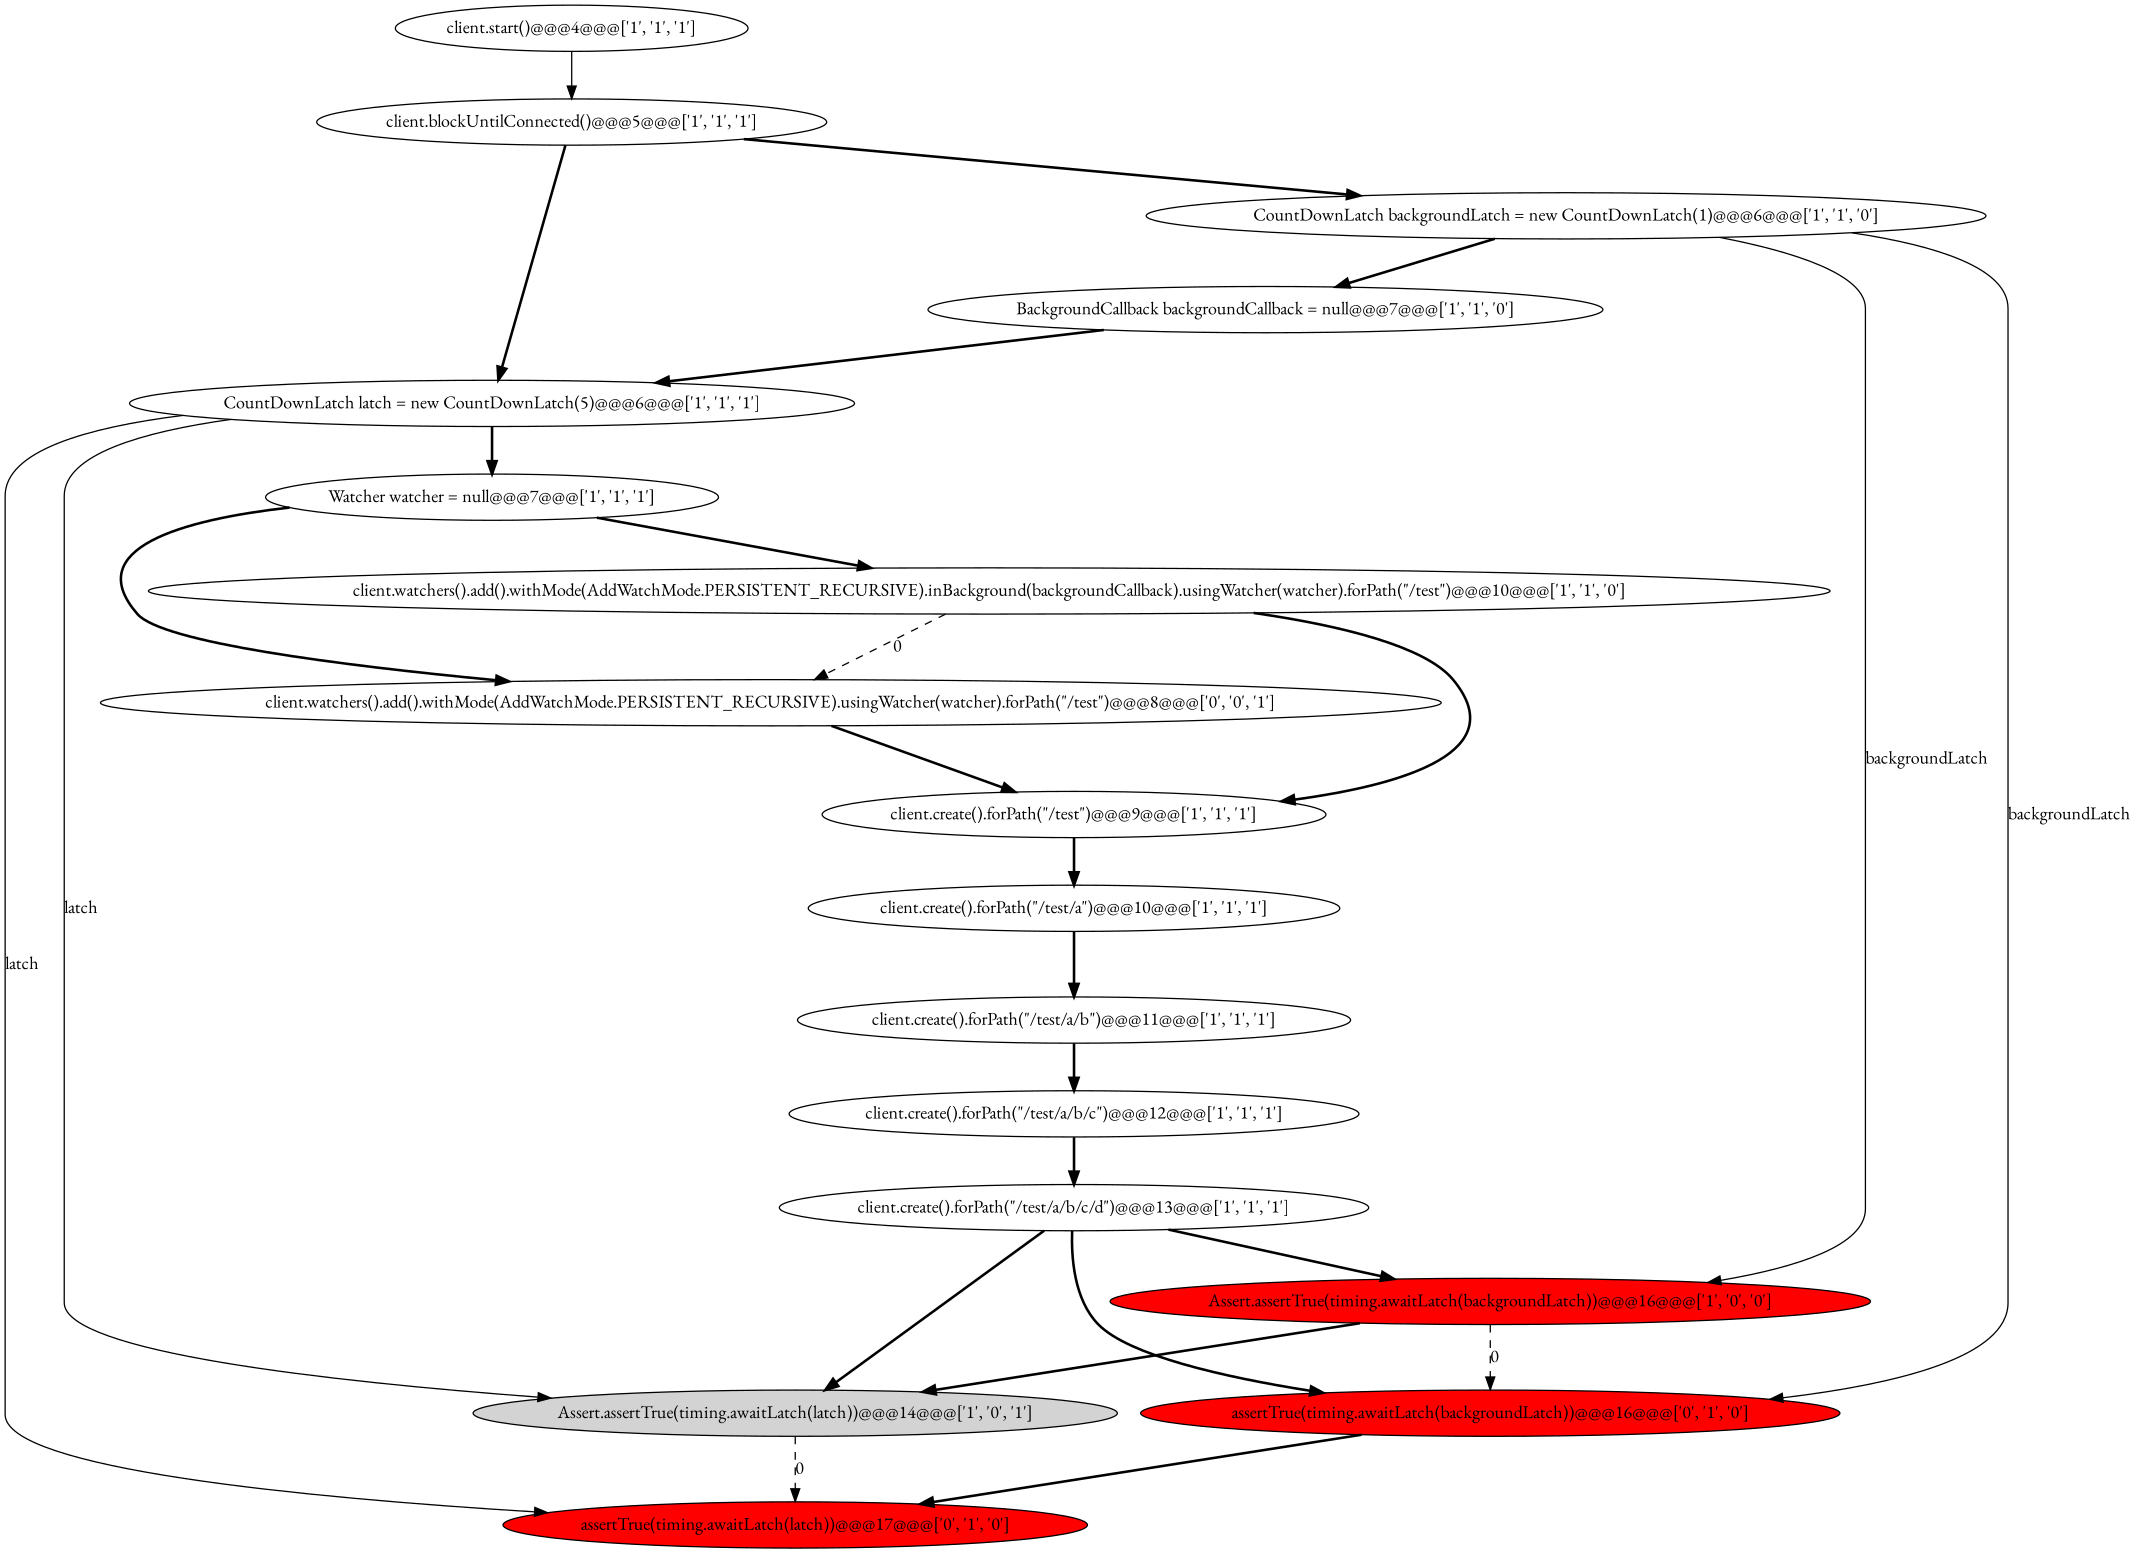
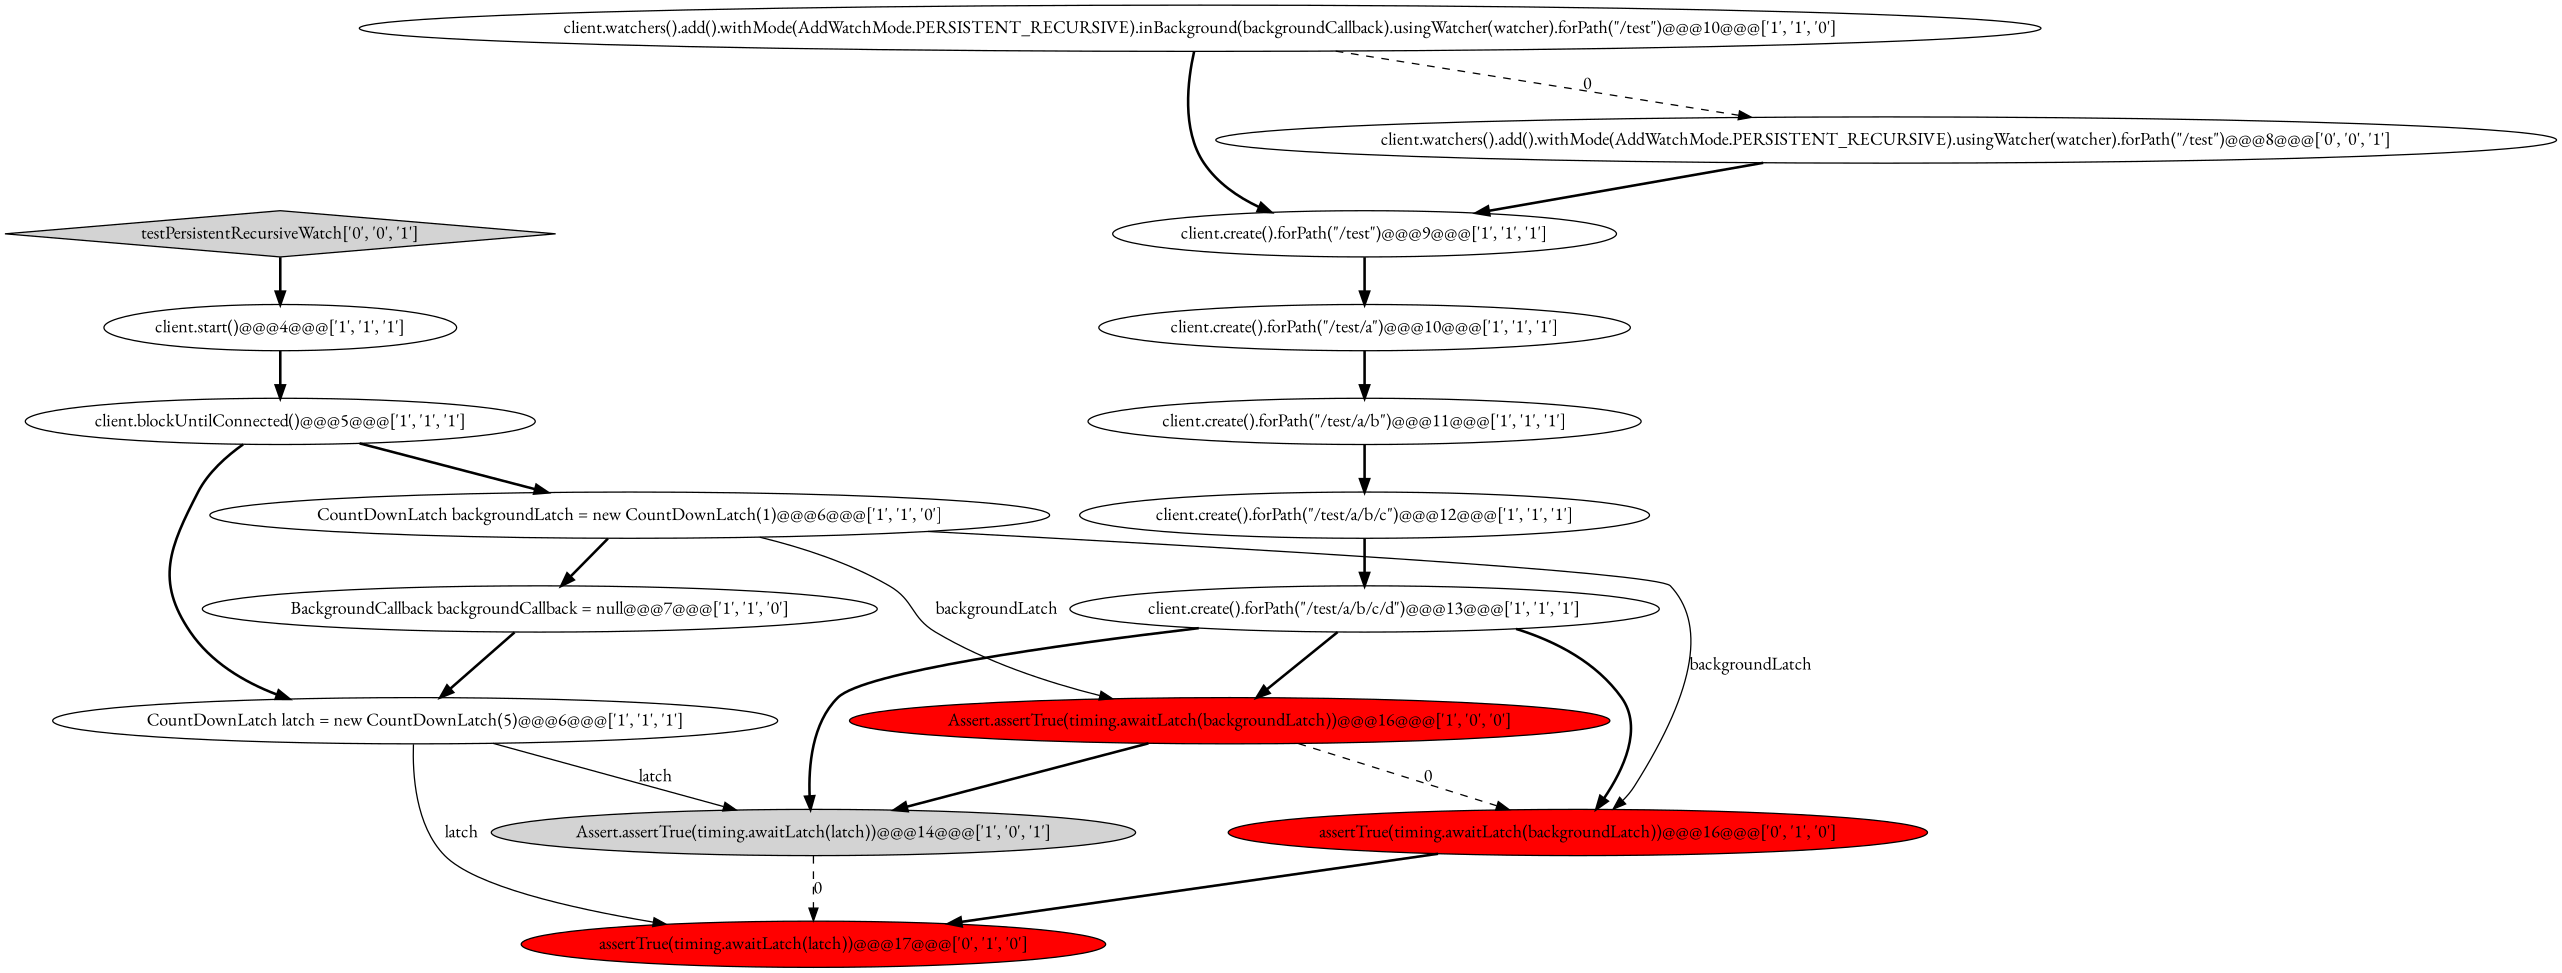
(572, 69) -> (280, 368)
none -> (280, 234)
(492, 497) -> none
